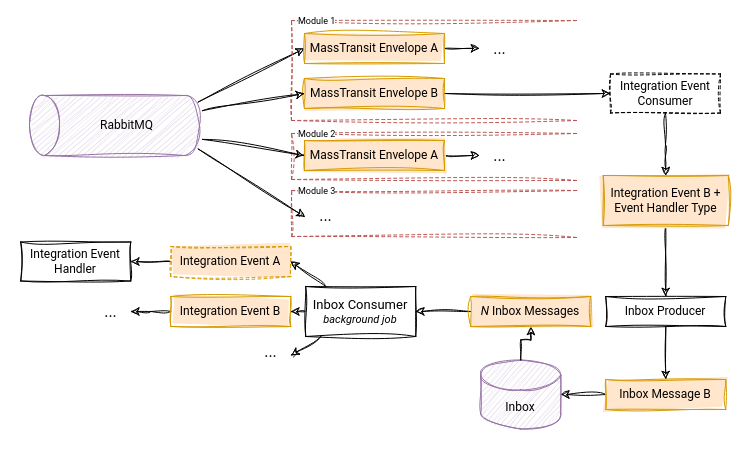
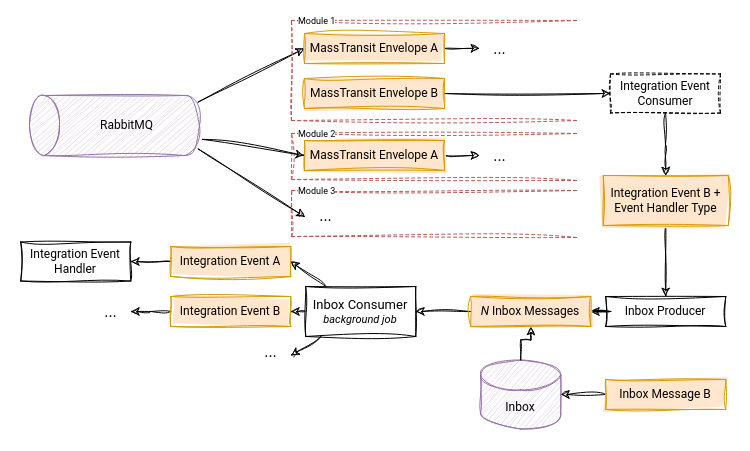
(250, 103) -> none
(231, 262) -> (231, 262)
(666, 350) -> (608, 312)
